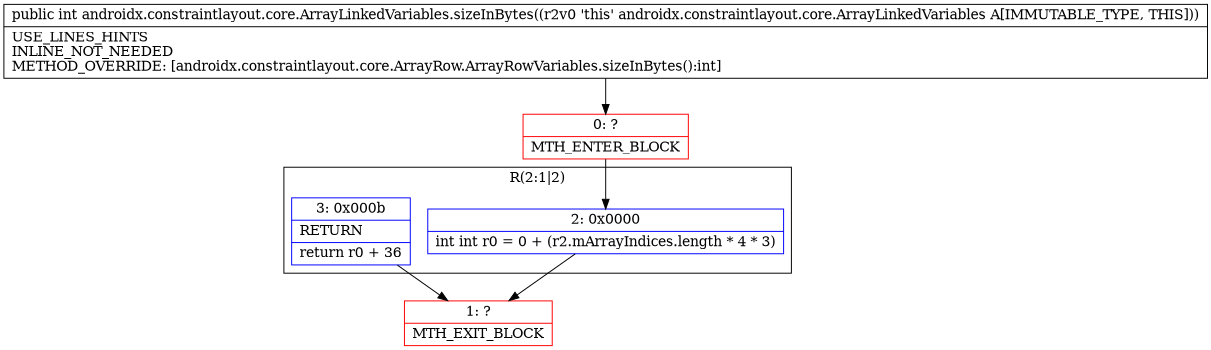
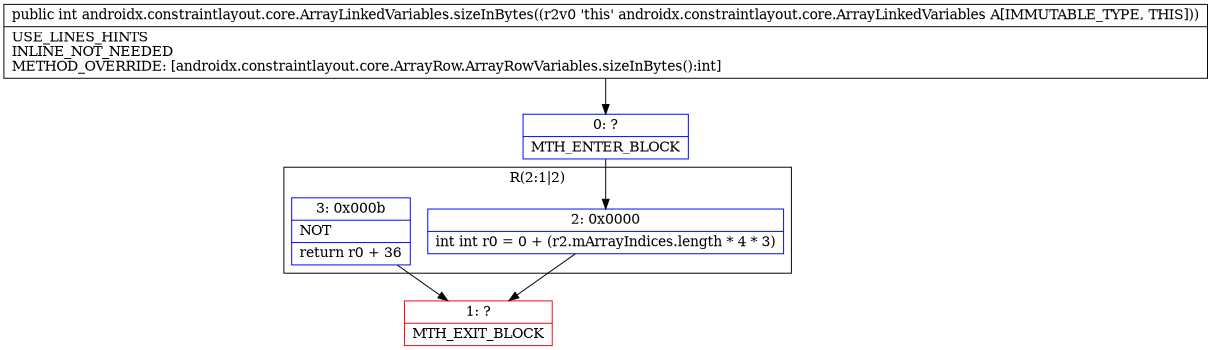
(606, 137) -> (606, 137)
(331, 231) -> (315, 231)
